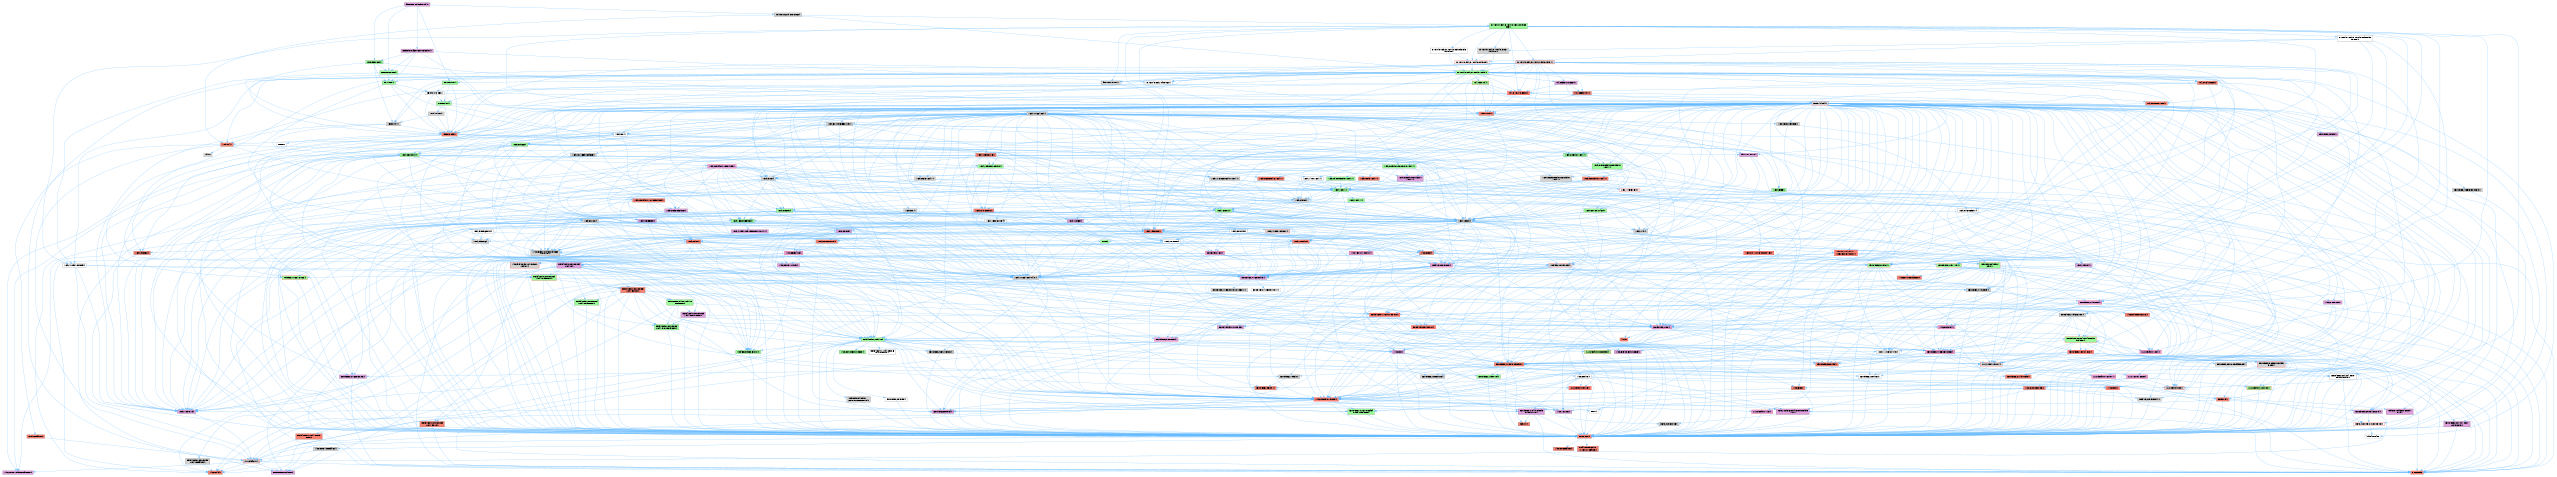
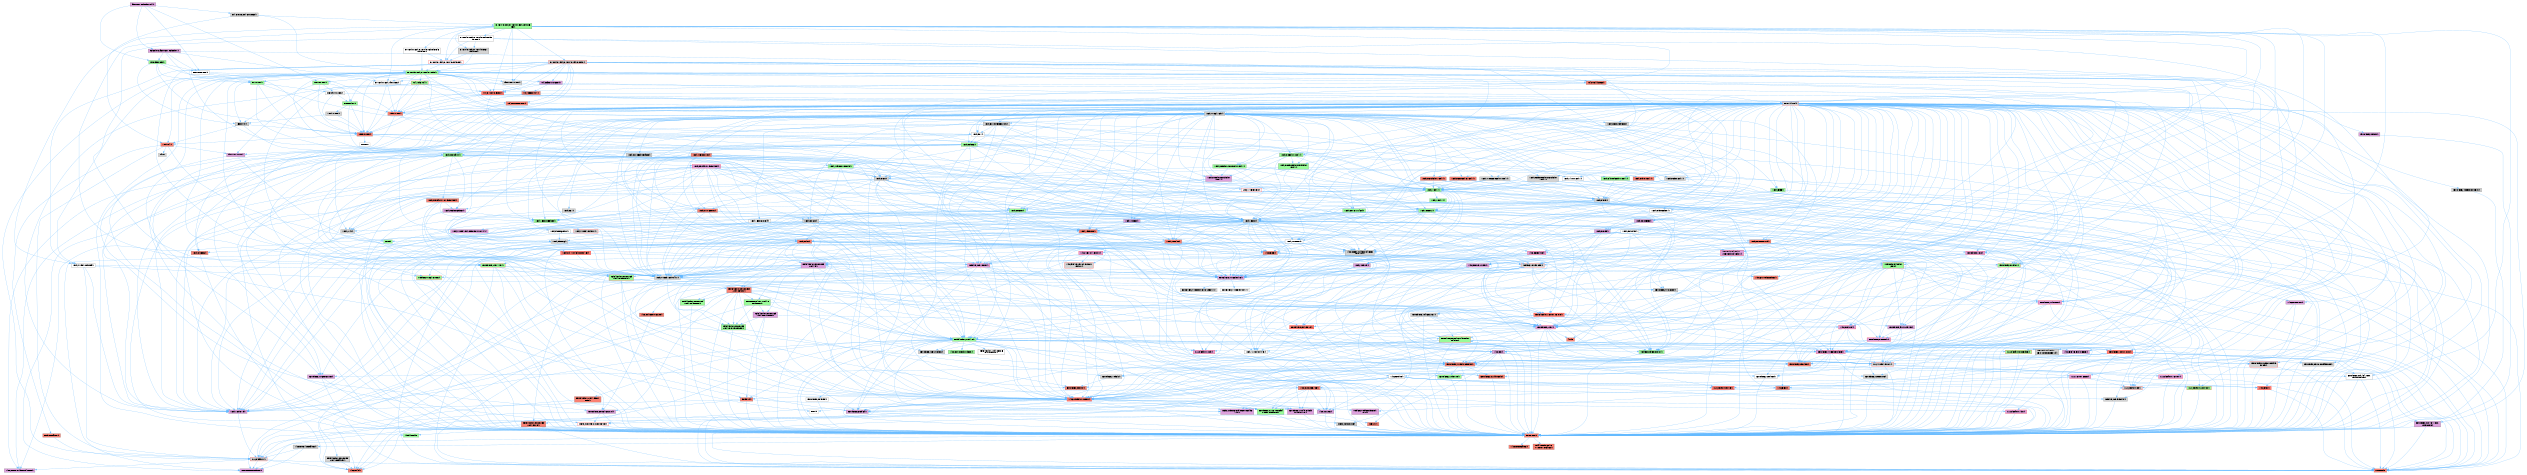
none -> (425, 32)
(389, 72) -> (200, 72)
(2012, 128) -> (2134, 168)
(1846, 253) -> (1732, 253)
(2373, 436) -> (411, 435)
